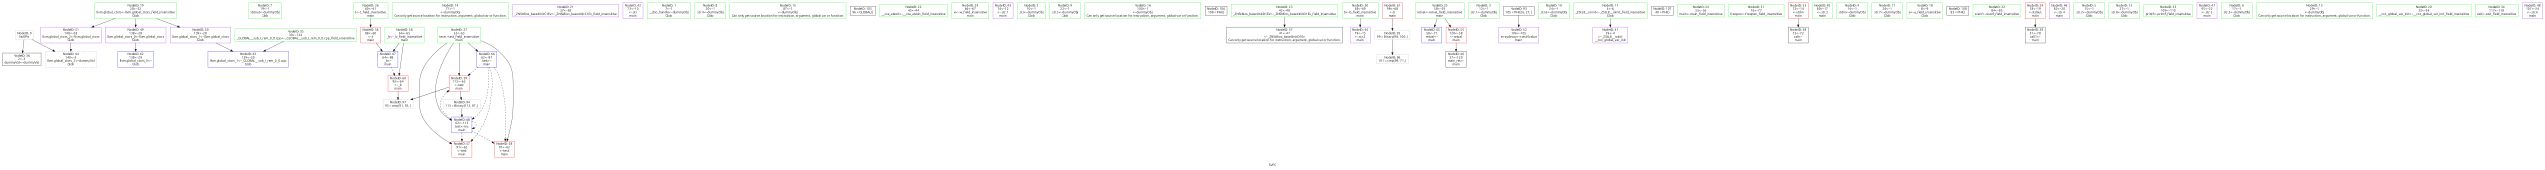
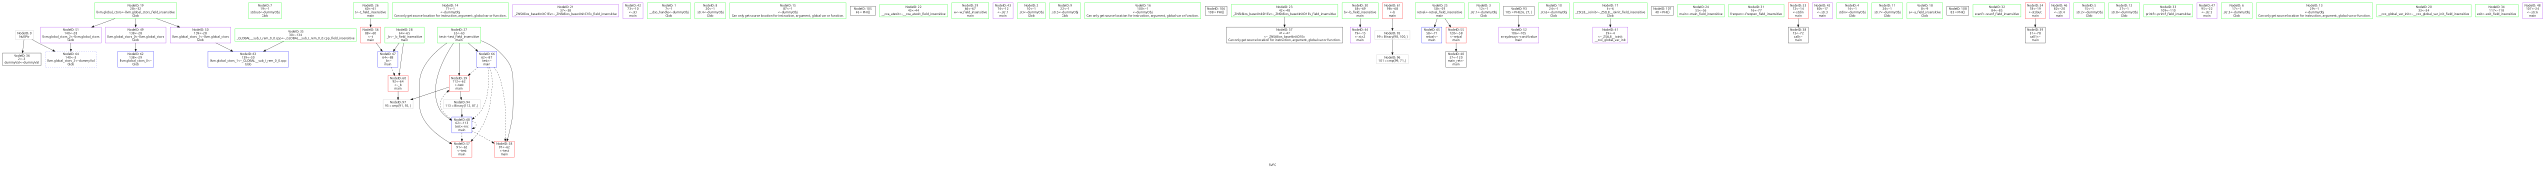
(1822, 11) -> (1822, 11)
(863, 12) -> (863, 12)
